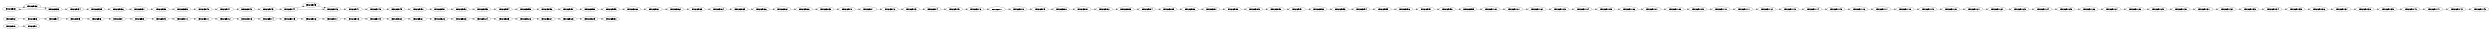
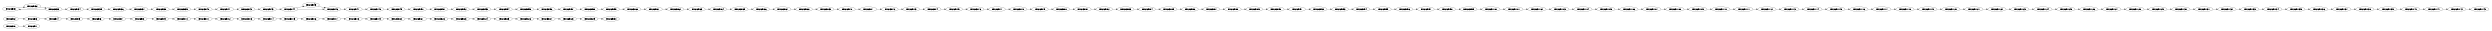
(997, 9) -> (997, 9)
